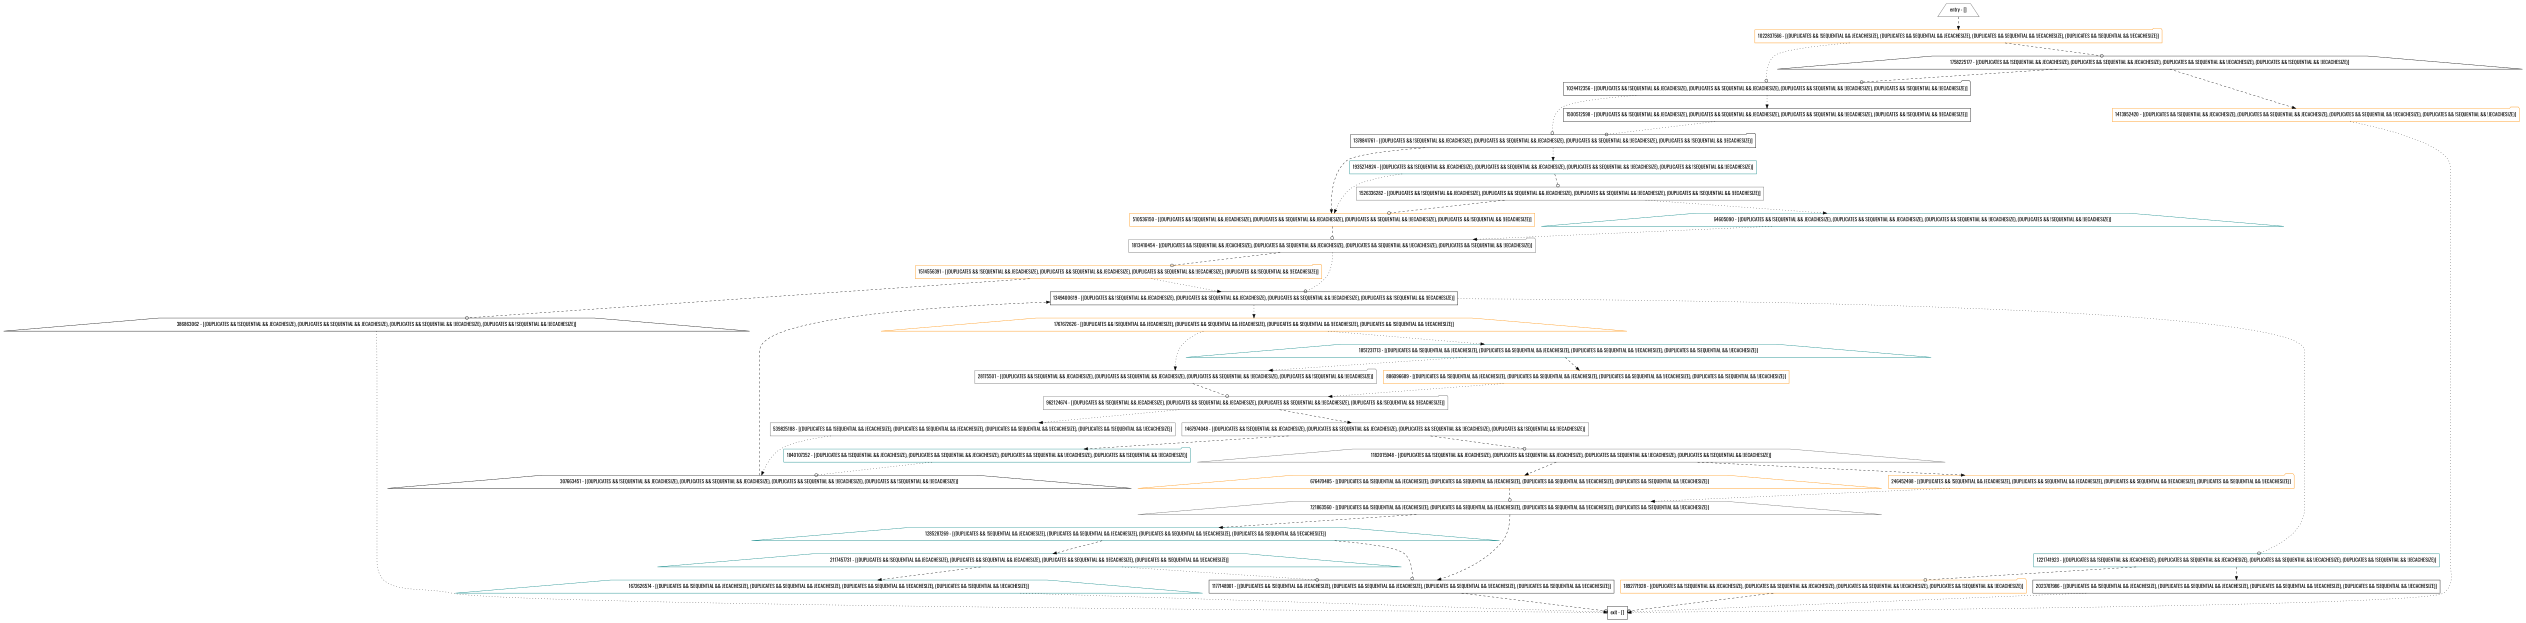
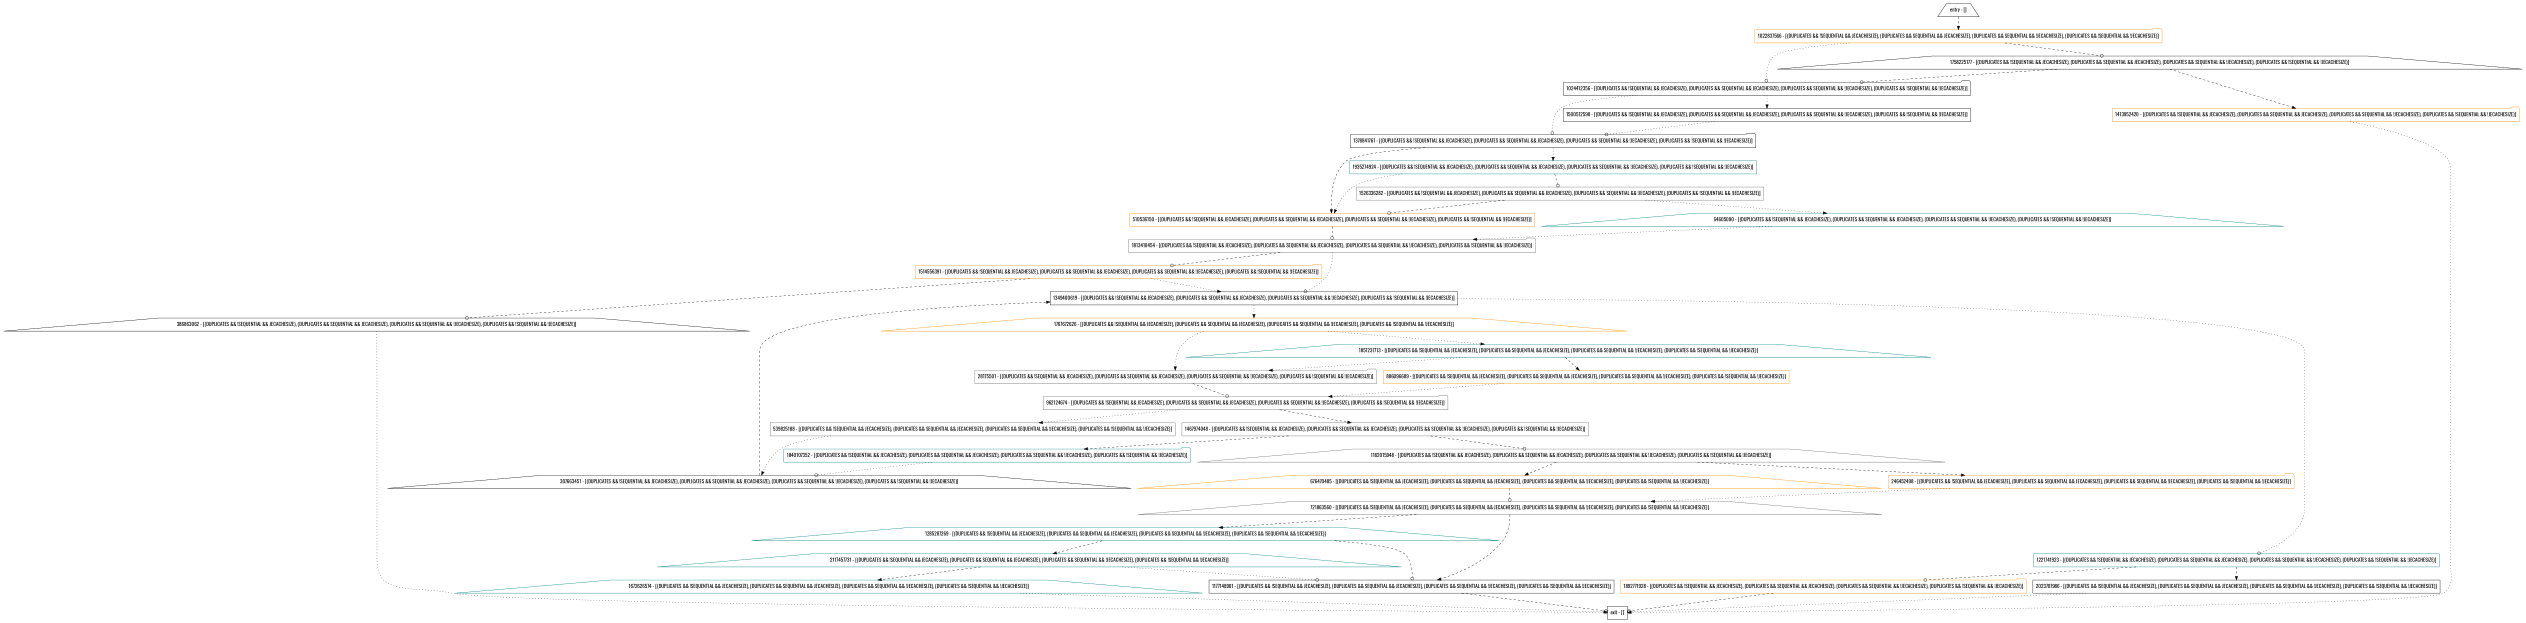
(1958, 10) -> (1958, 10)
